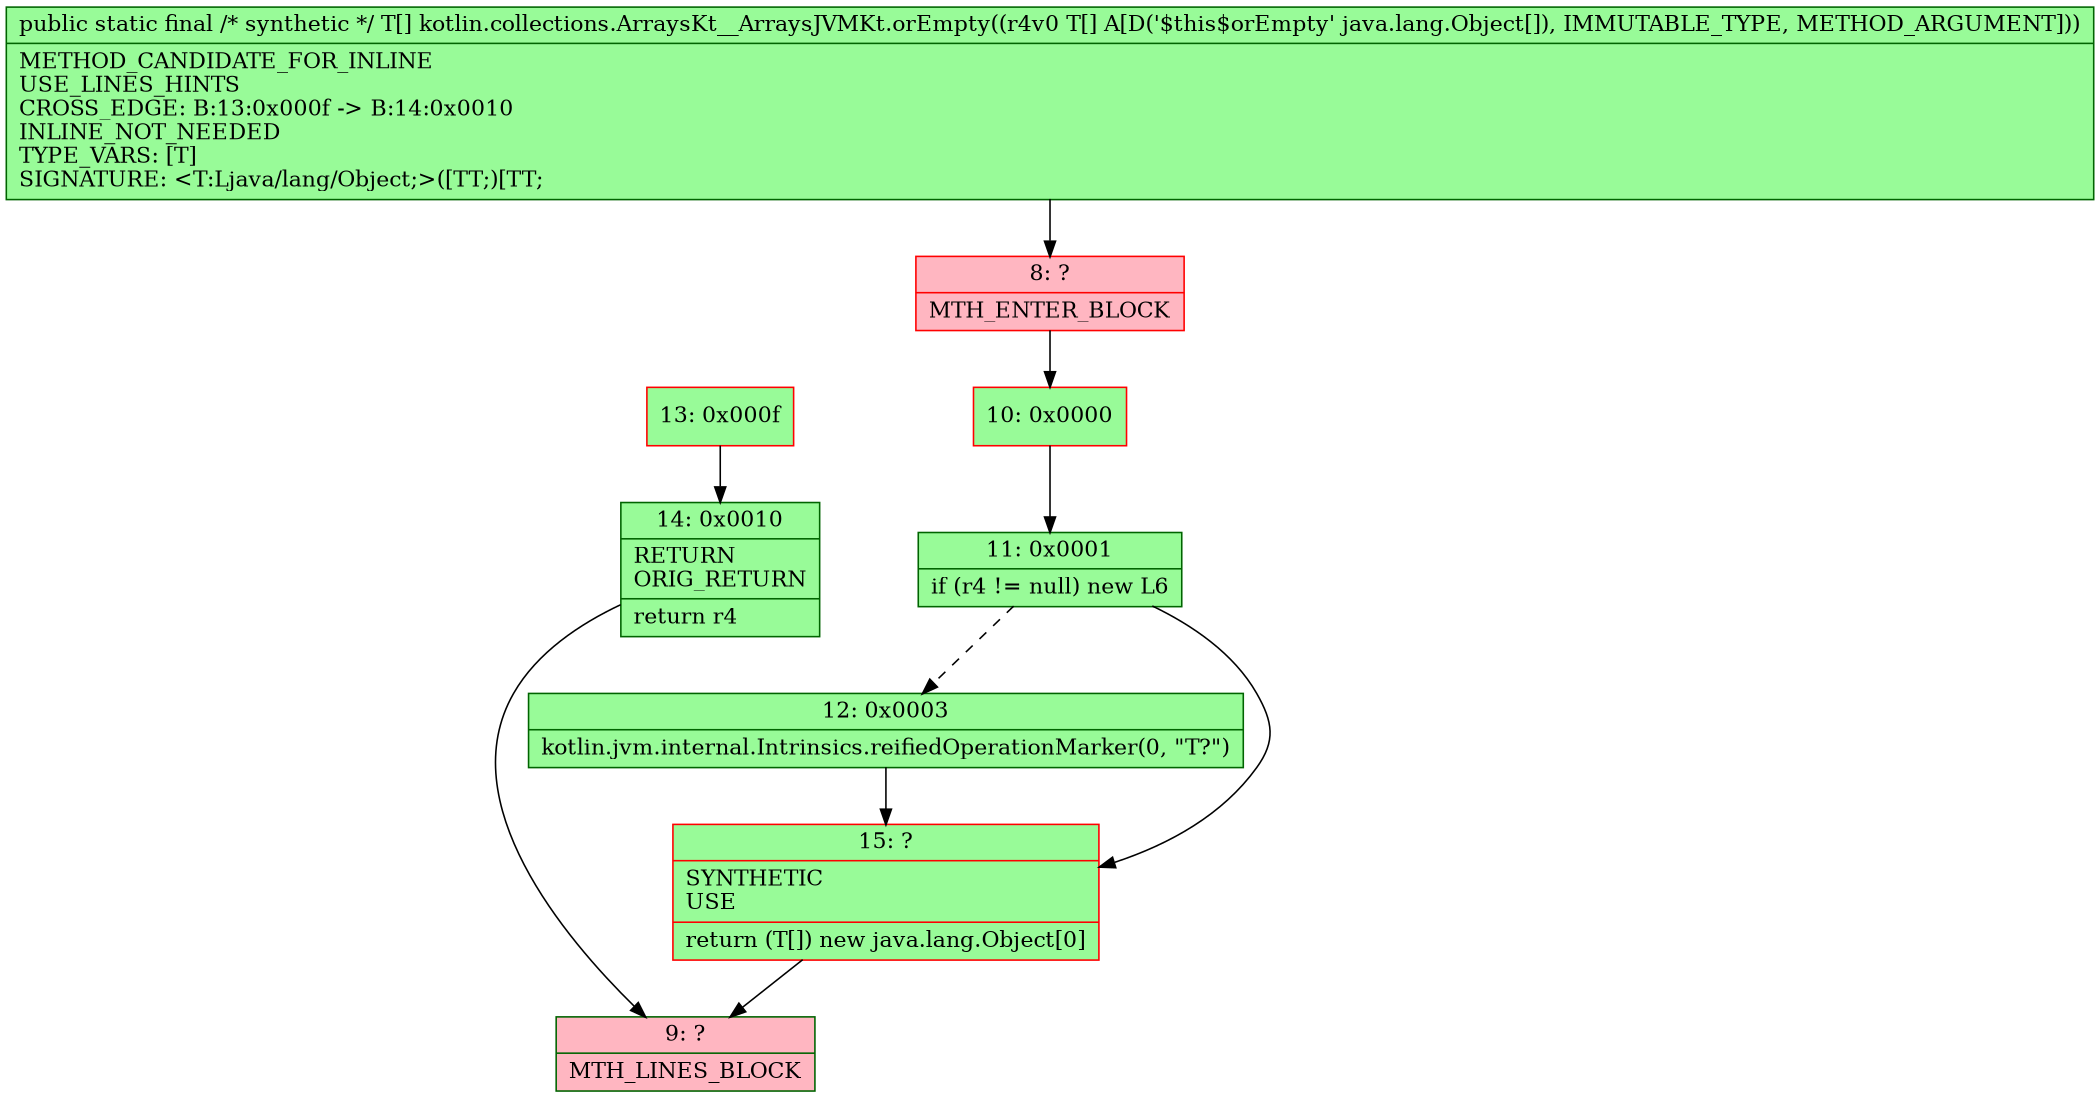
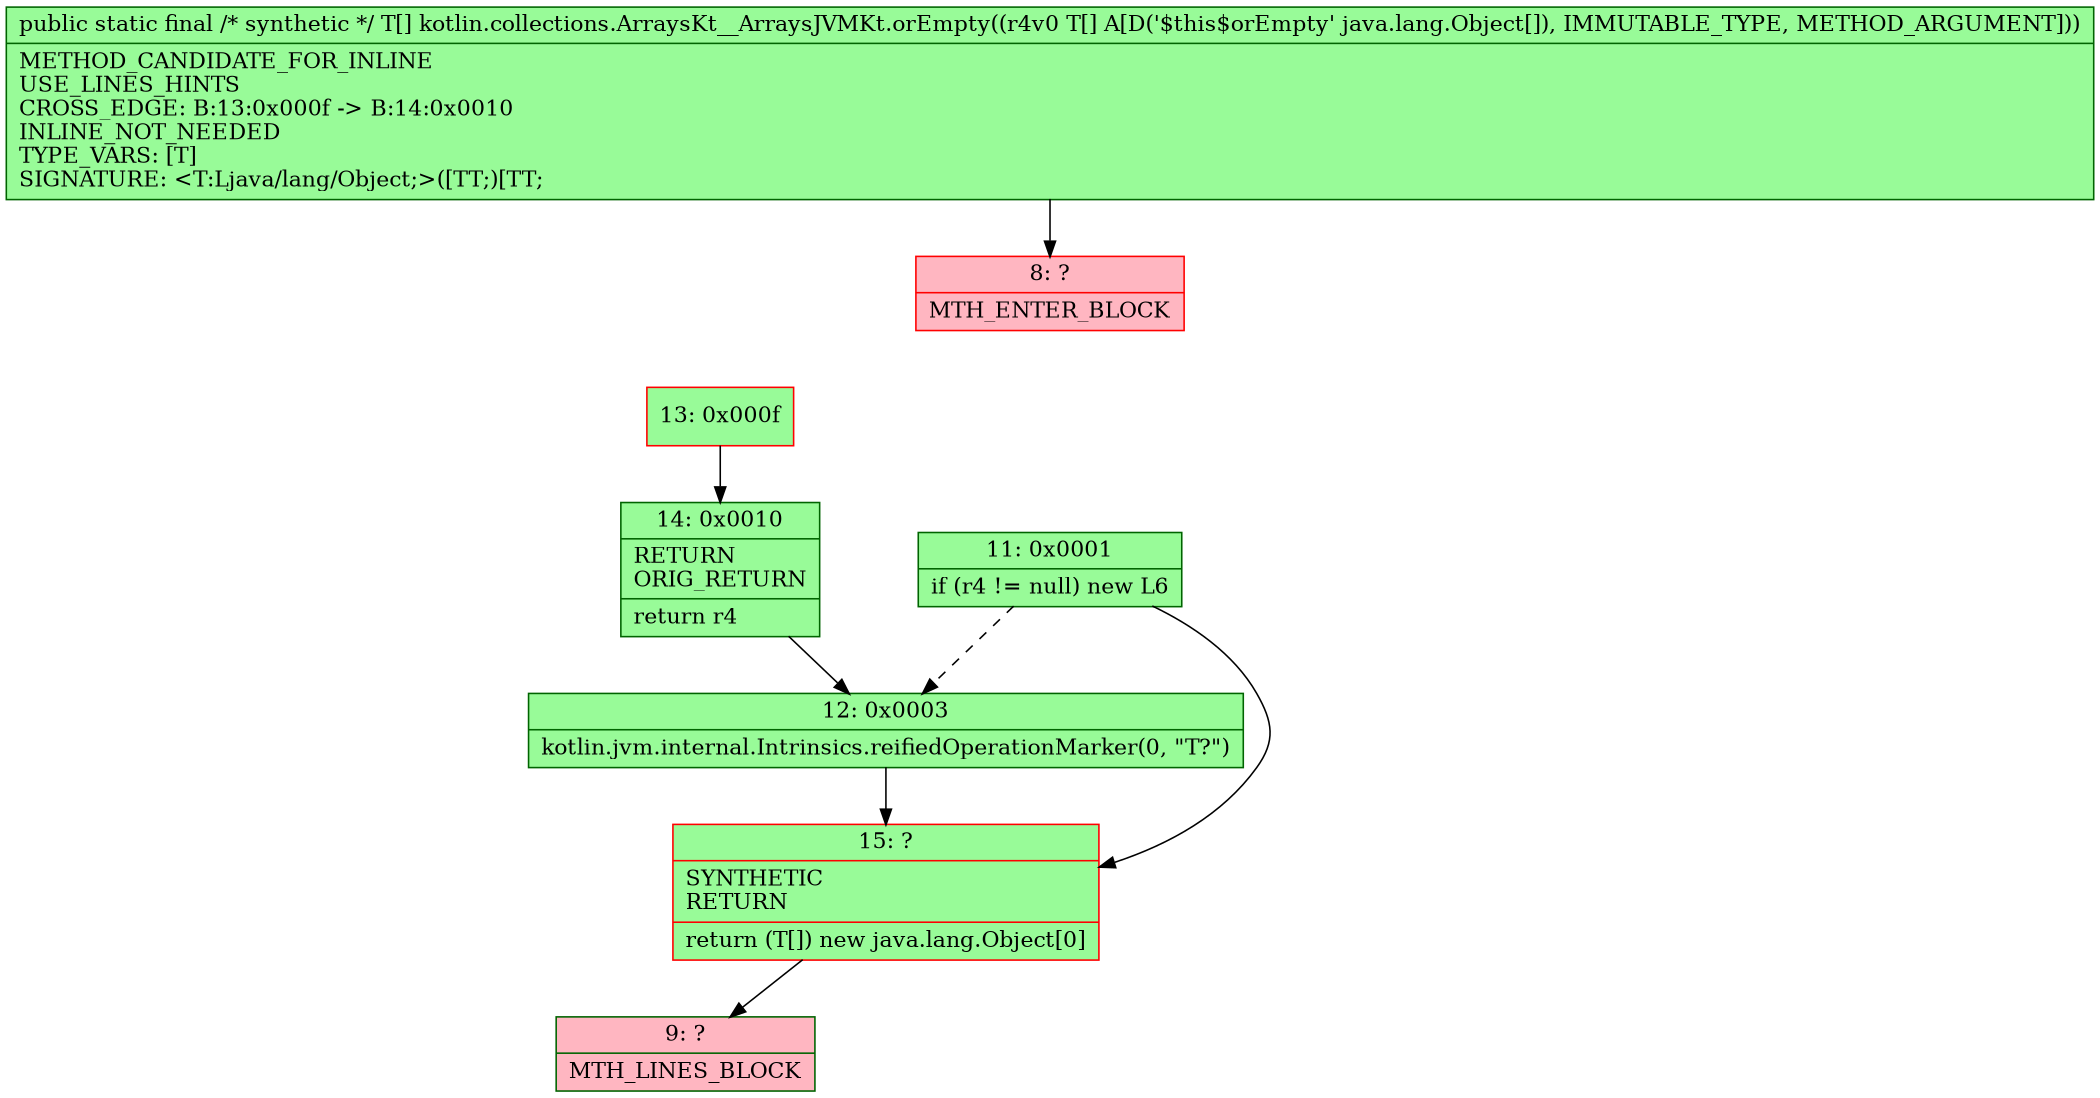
(1050, 417) -> none
(501, 799) -> (813, 660)
(712, 902) -> (737, 902)
